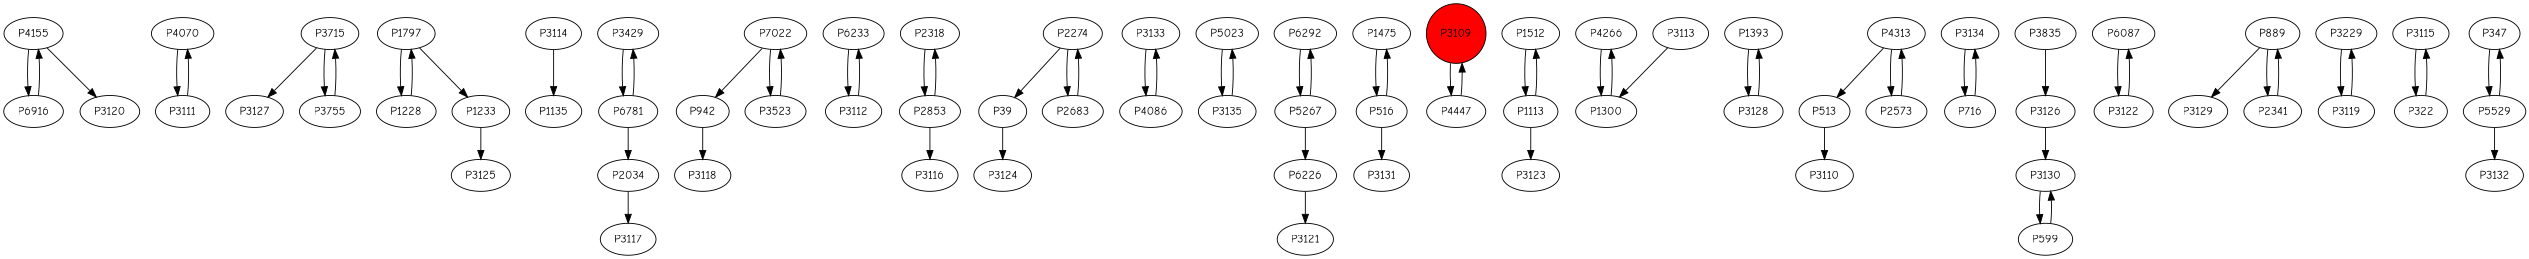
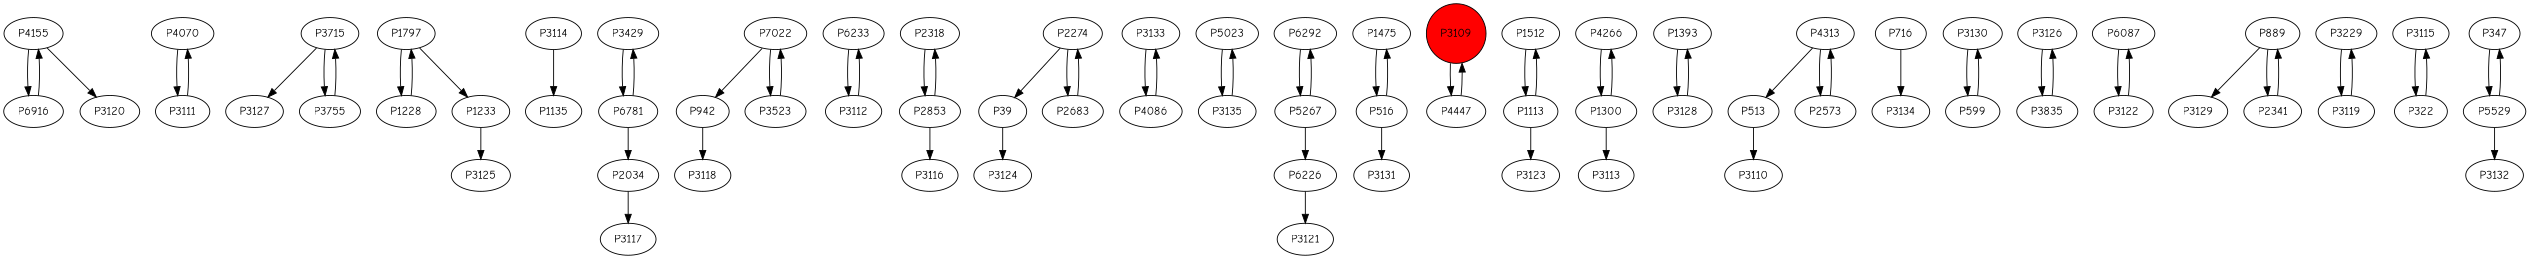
(1964, 68) -> none
(1647, 69) -> (1606, 139)
(2046, 139) -> (2041, 68)
